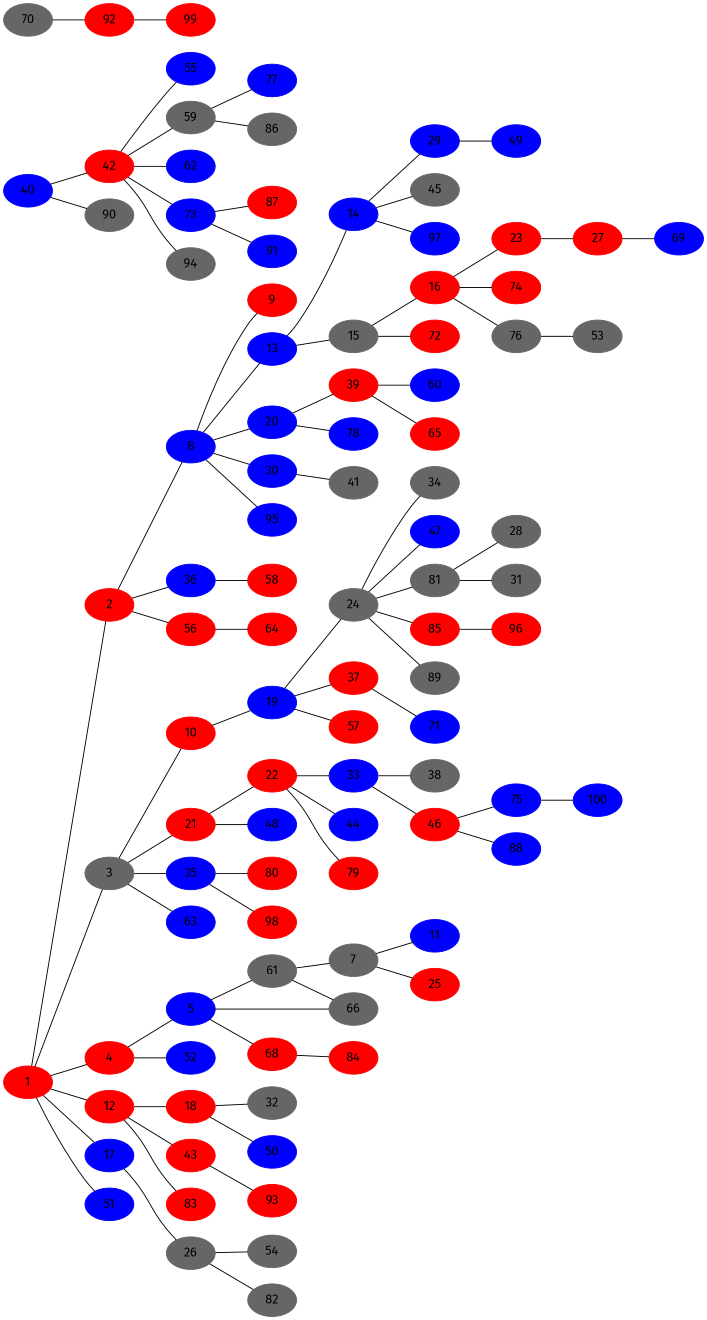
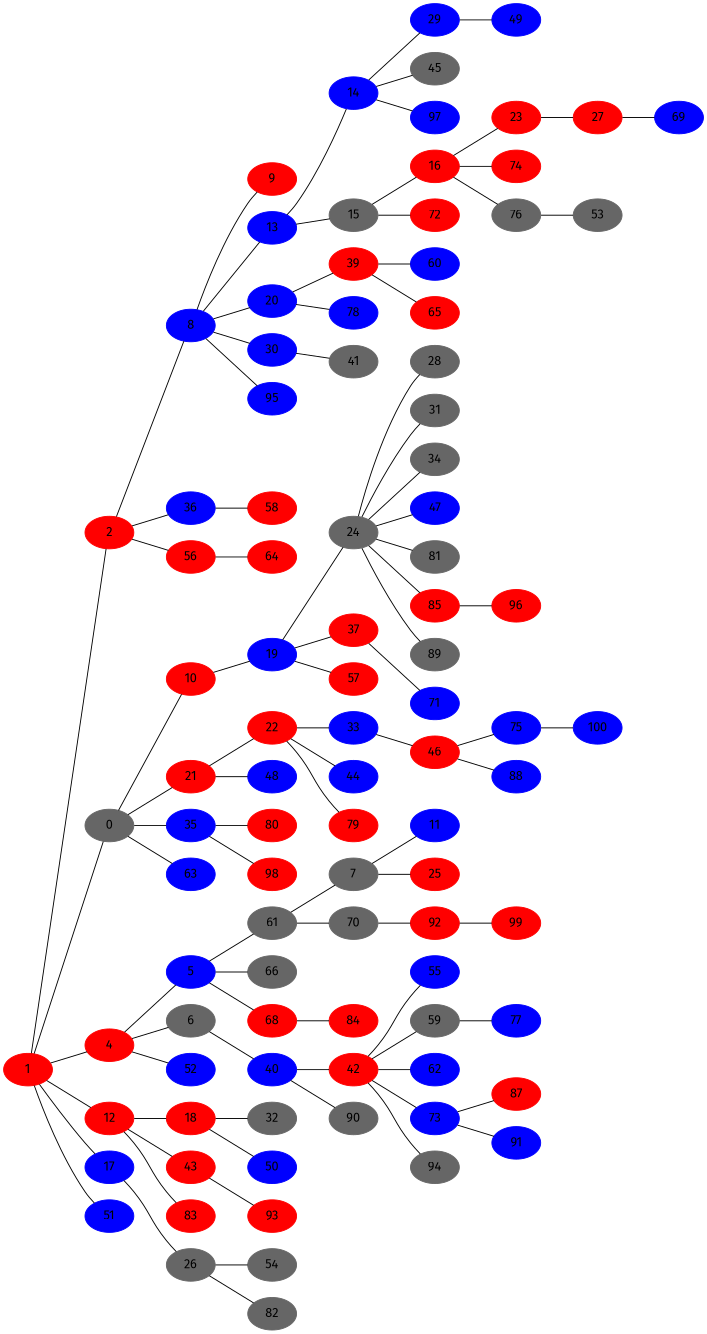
(272, 129) -> none
(476, 556) -> (382, 442)
(476, 580) -> (388, 468)
(435, 776) -> none
(109, 873) -> (109, 826)
(313, 990) -> (313, 923)
none -> (191, 1021)
